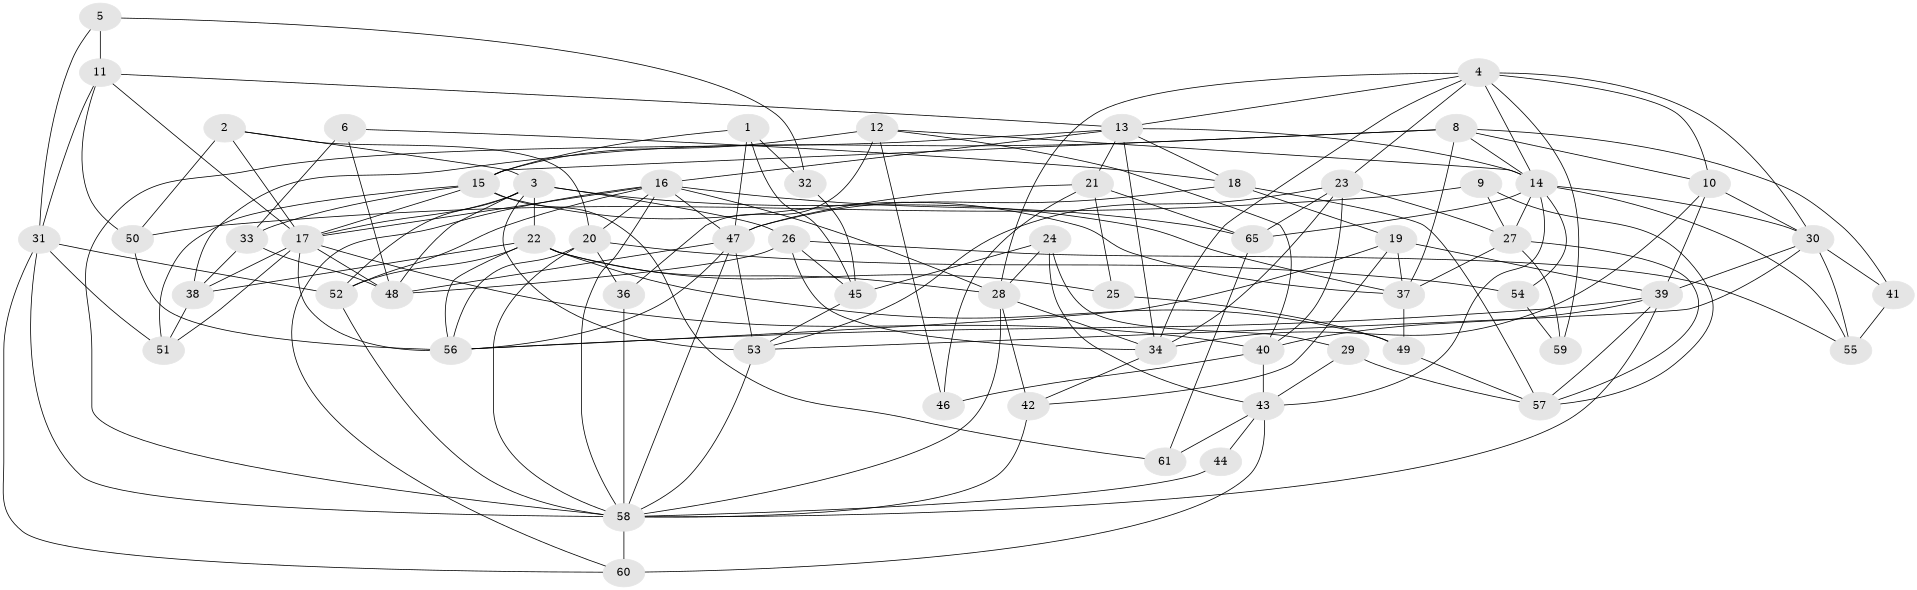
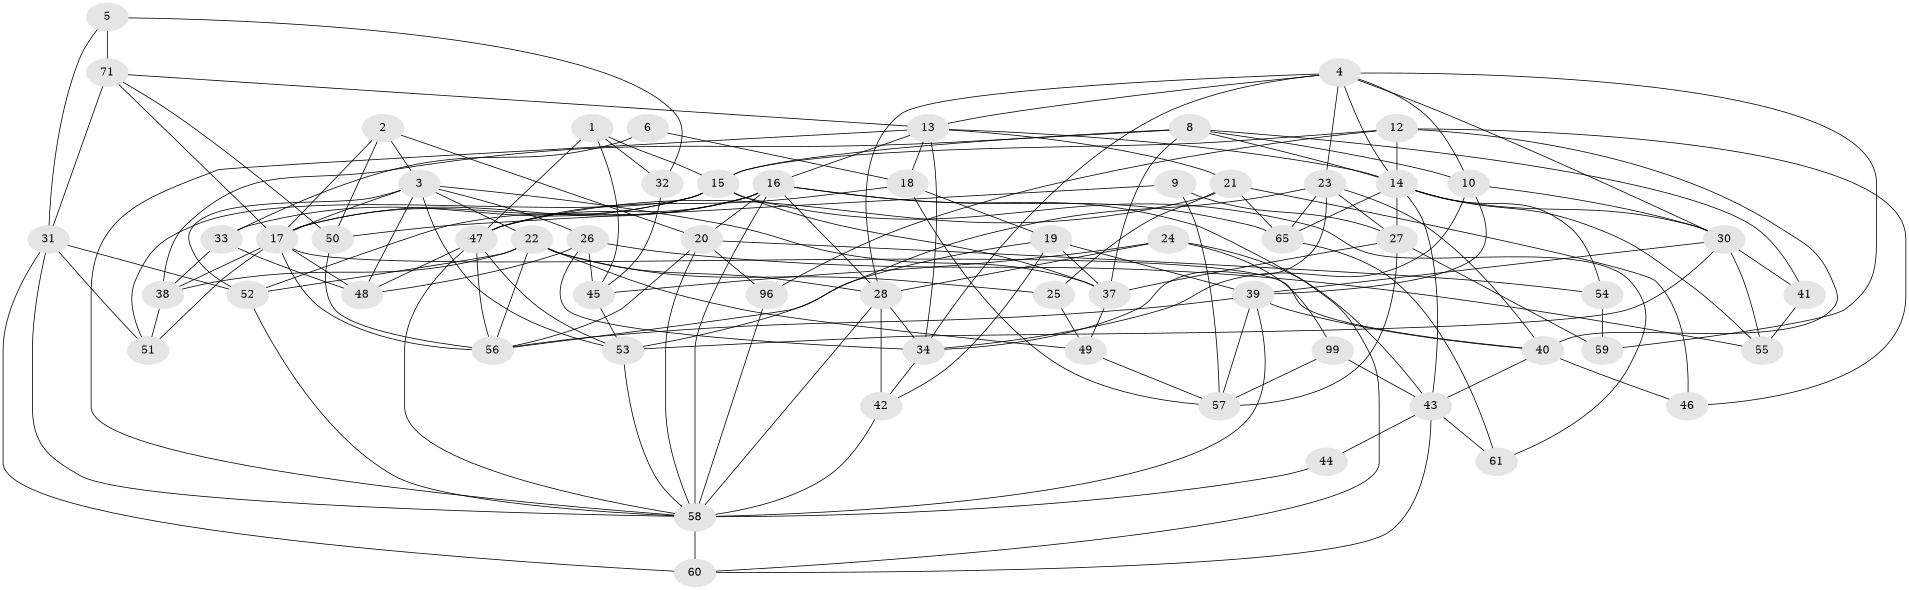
(100, 73) -> (107, 73)
(368, 208) -> none
(624, 295) -> (767, 295)
(1348, 351) -> (1333, 351)
